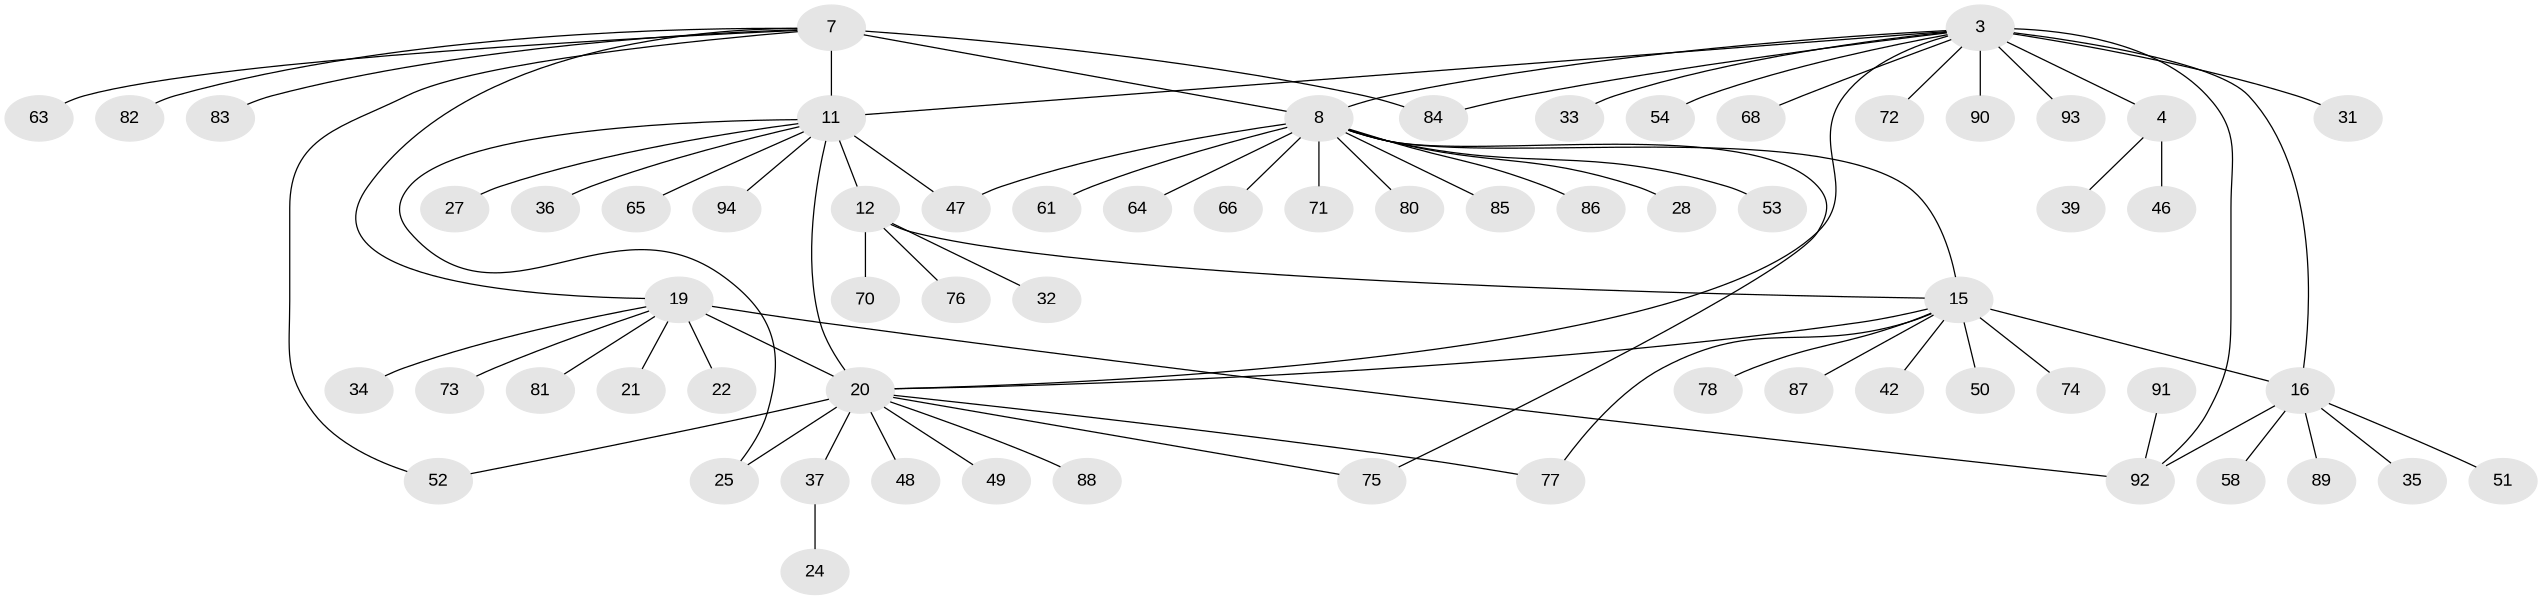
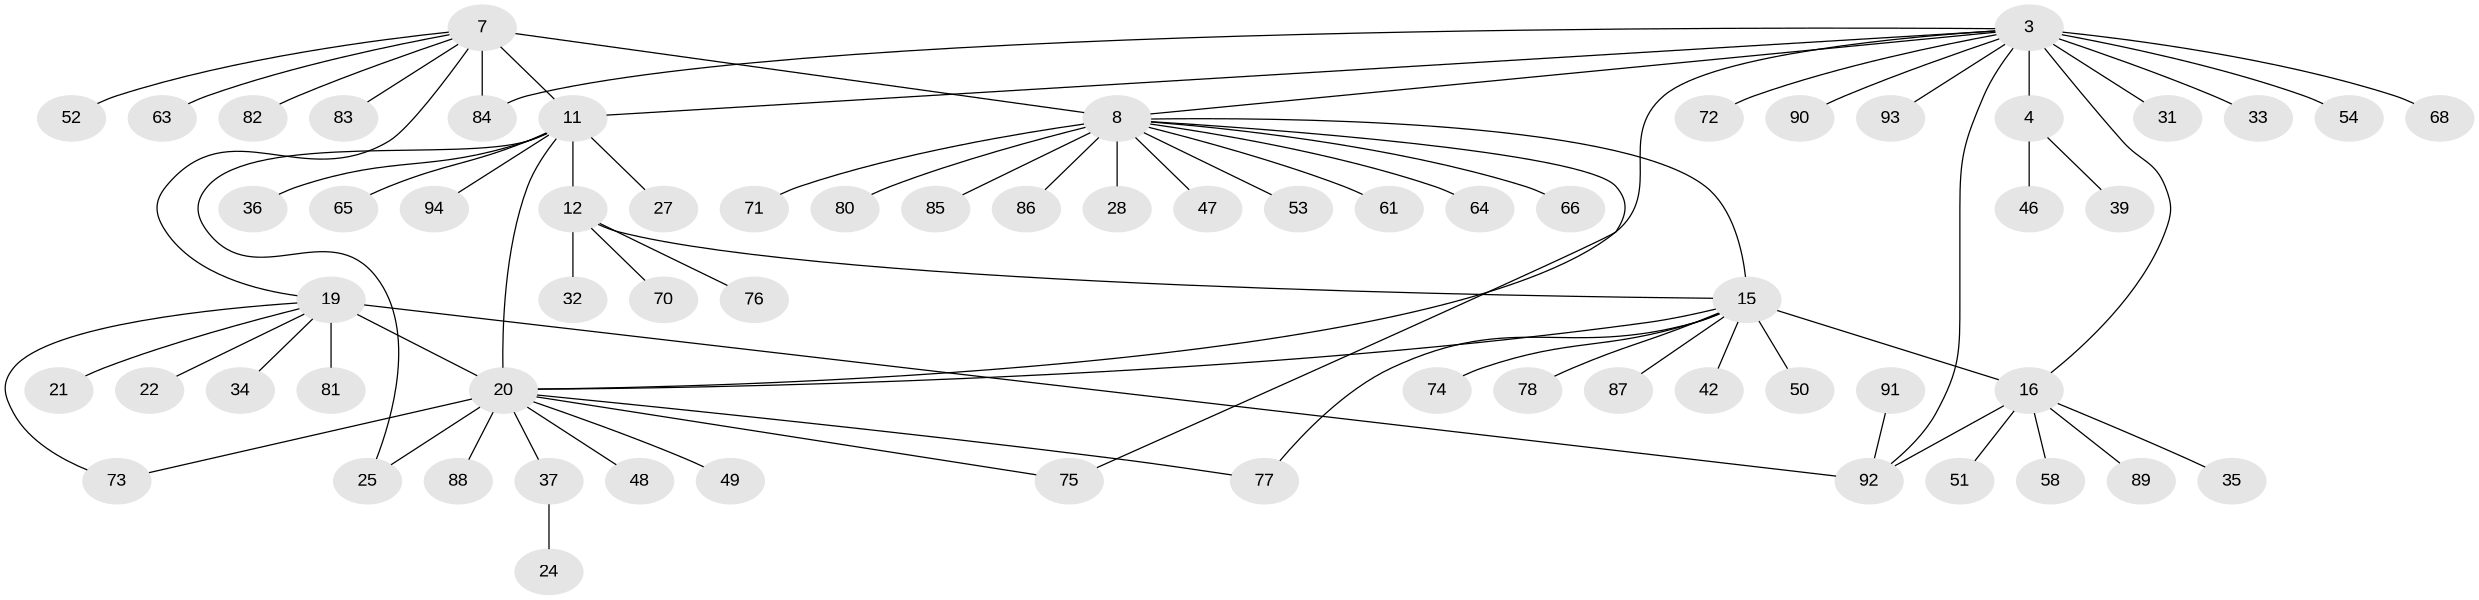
(894, 164) -> none
(650, 438) -> (310, 436)
